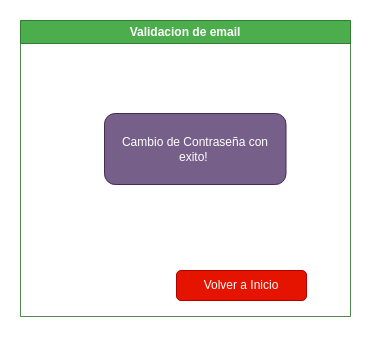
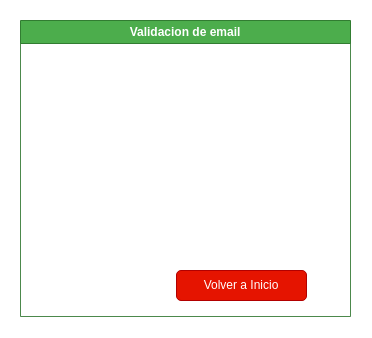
(195, 149) -> none
